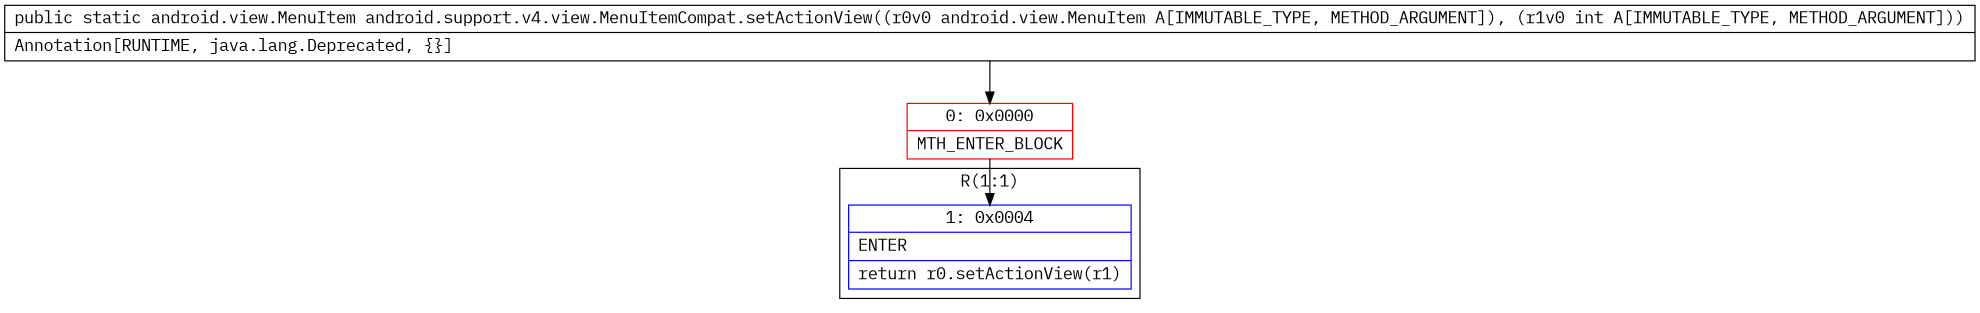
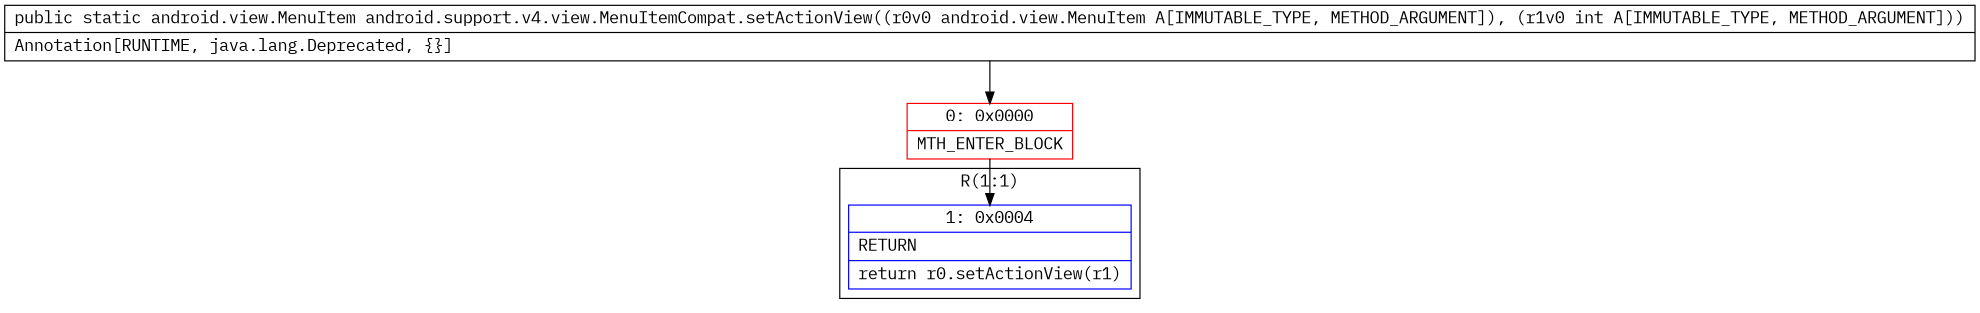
(883, 246) -> (888, 246)
